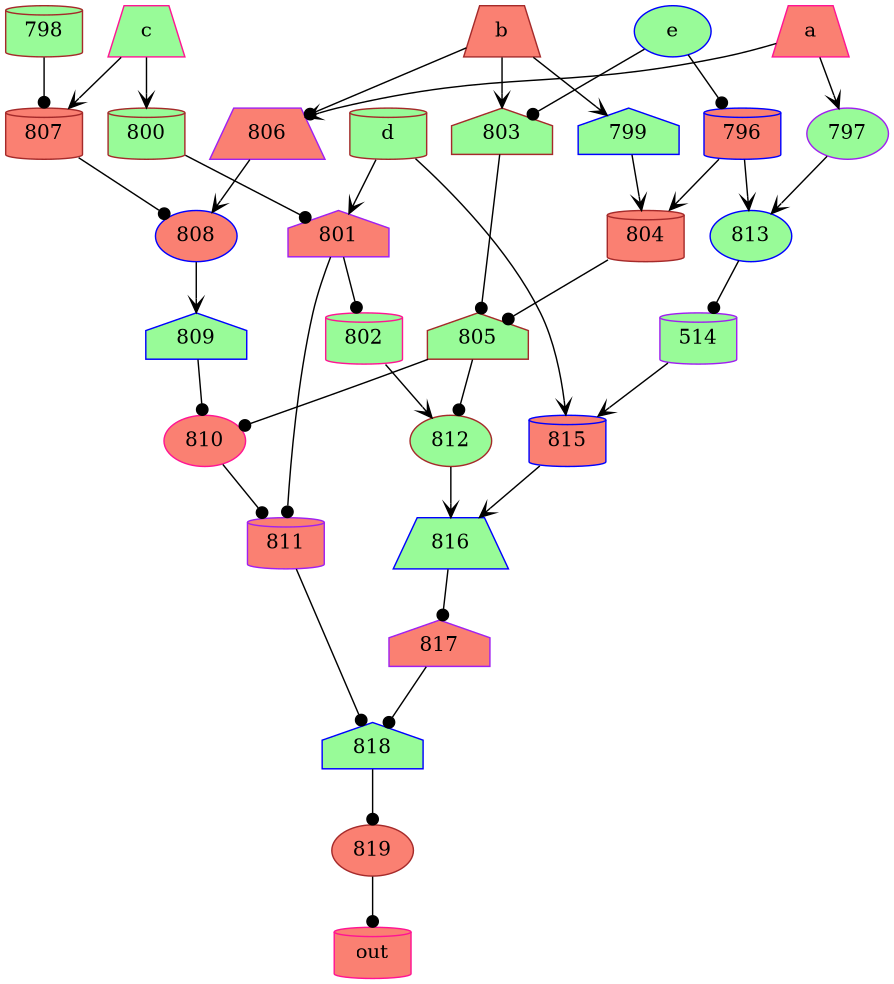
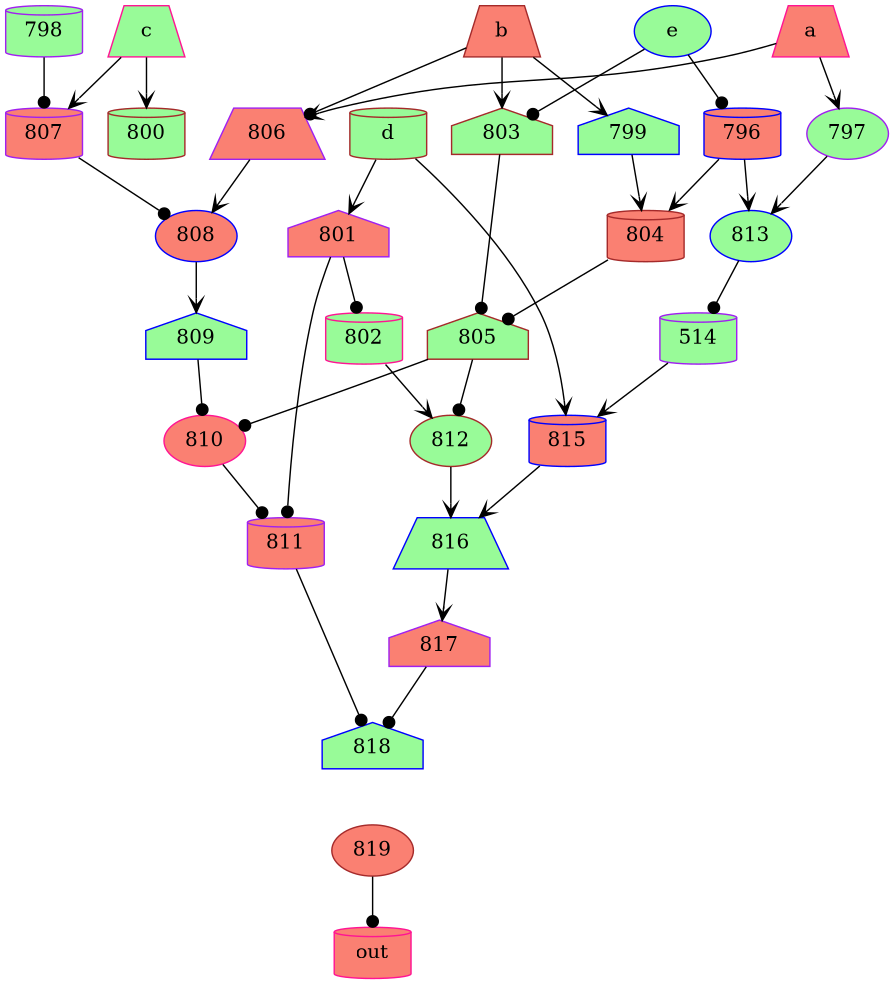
(44, 31) -> (44, 31)
(44, 134) -> (44, 134)
(243, 185) -> none
(446, 589) -> (446, 589)
(373, 791) -> none
